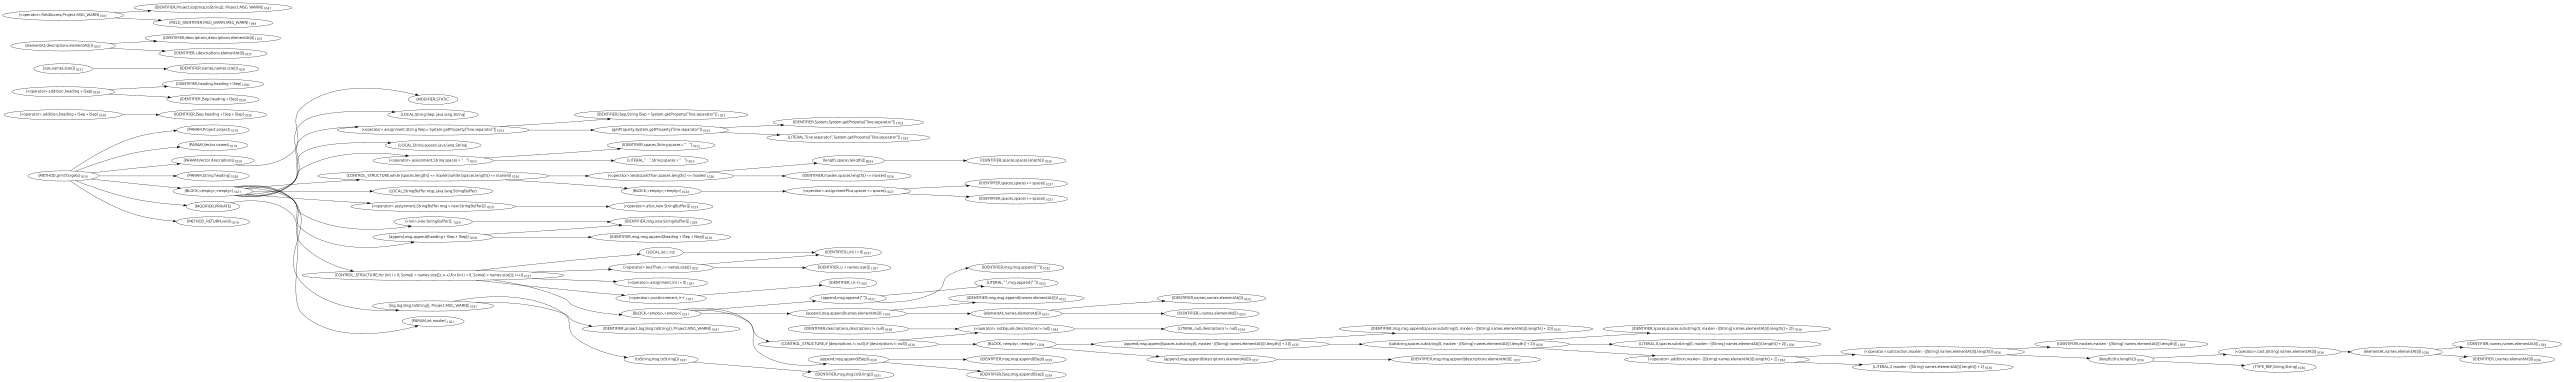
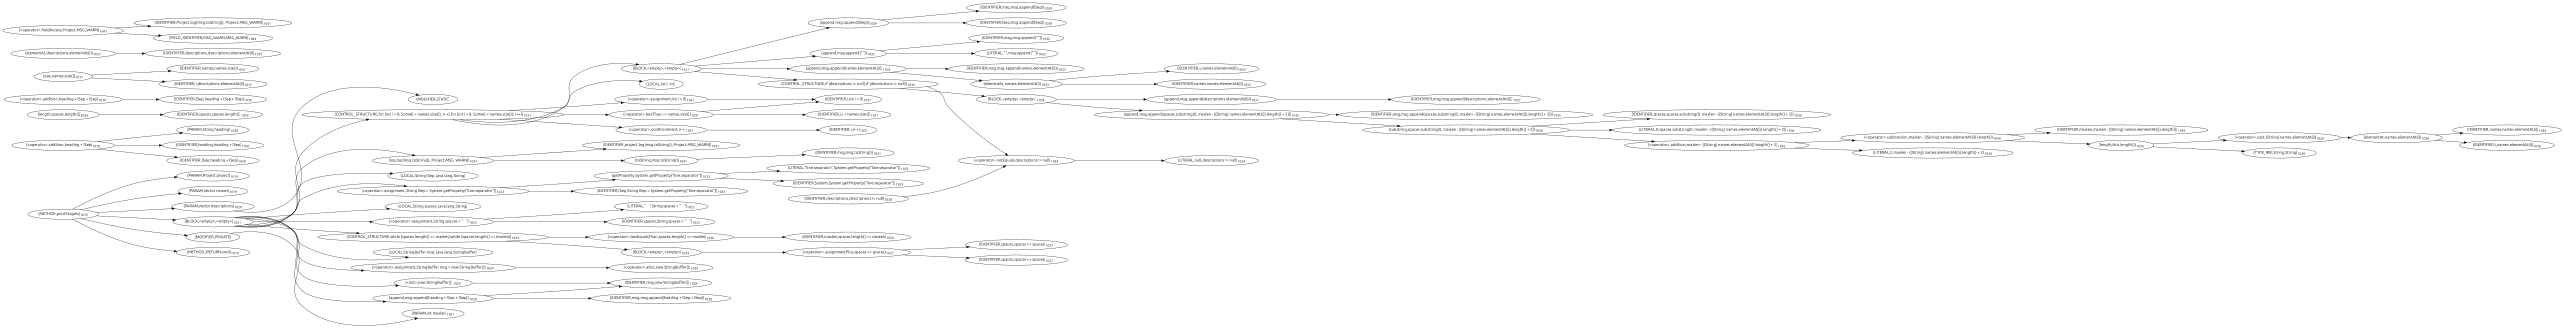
(136, 50) -> (127, 80)
(761, 168) -> none
(136, 176) -> (139, 137)
(748, 252) -> (760, 99)
